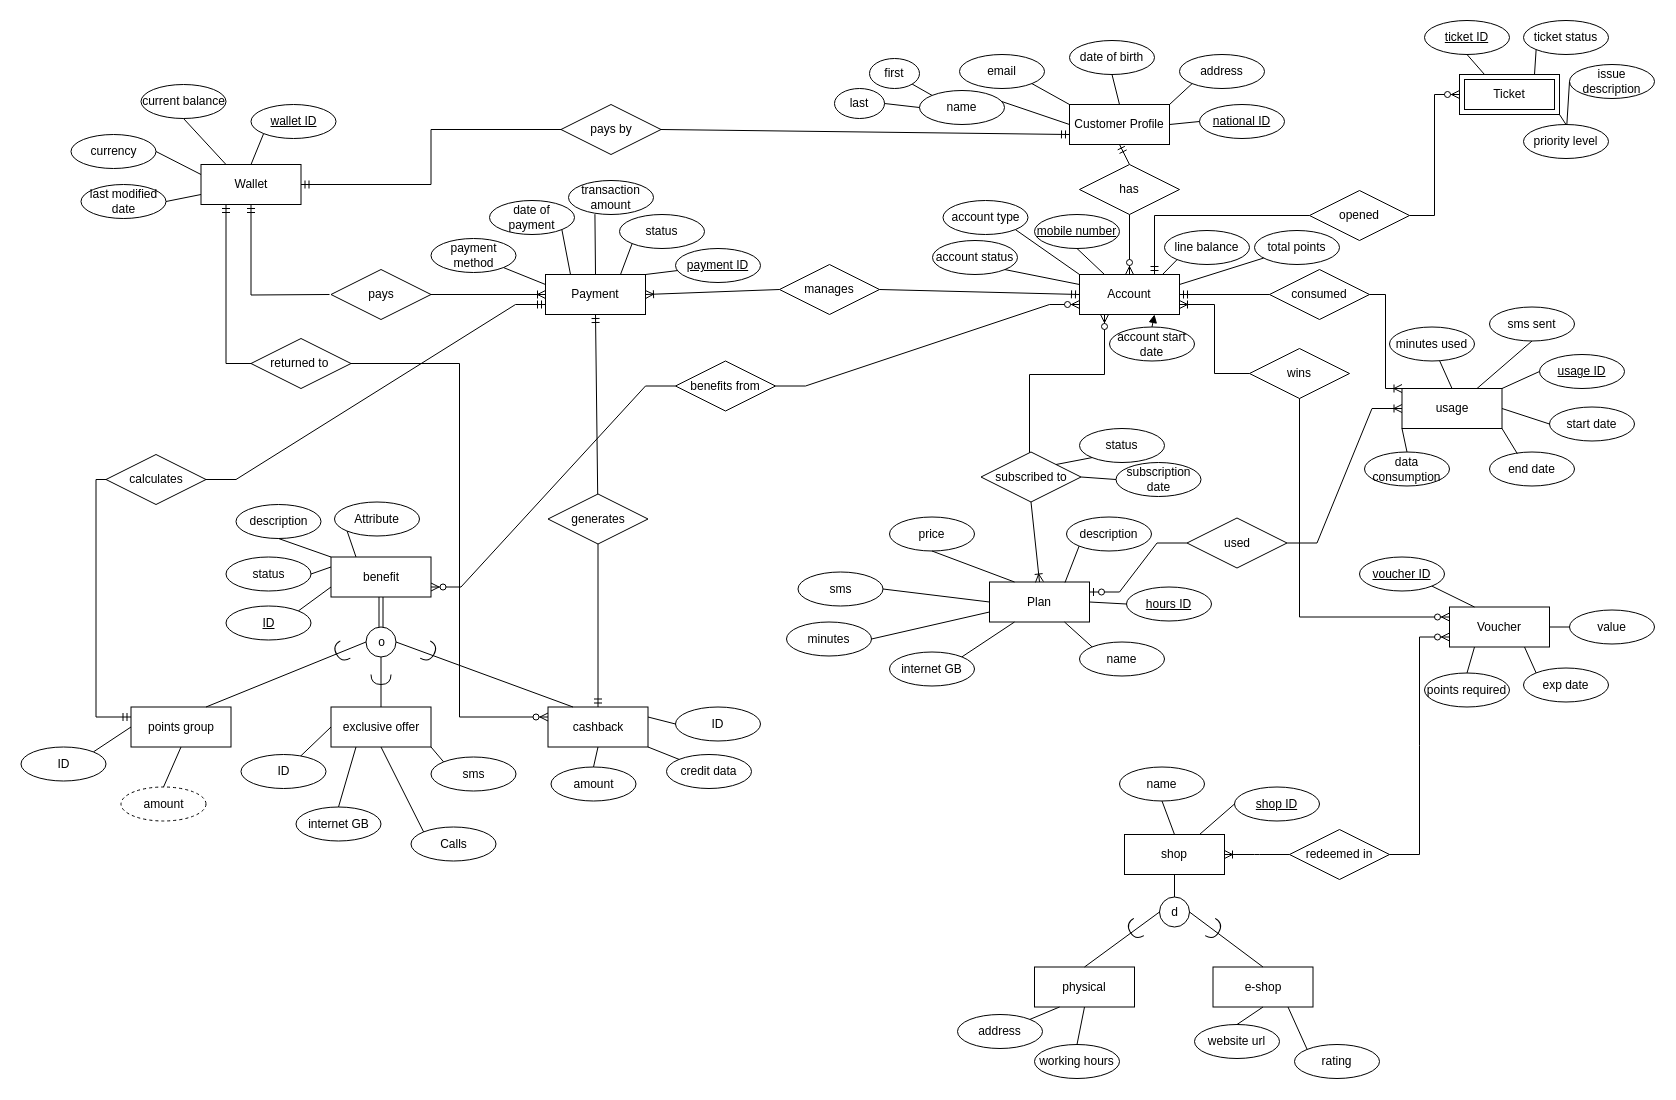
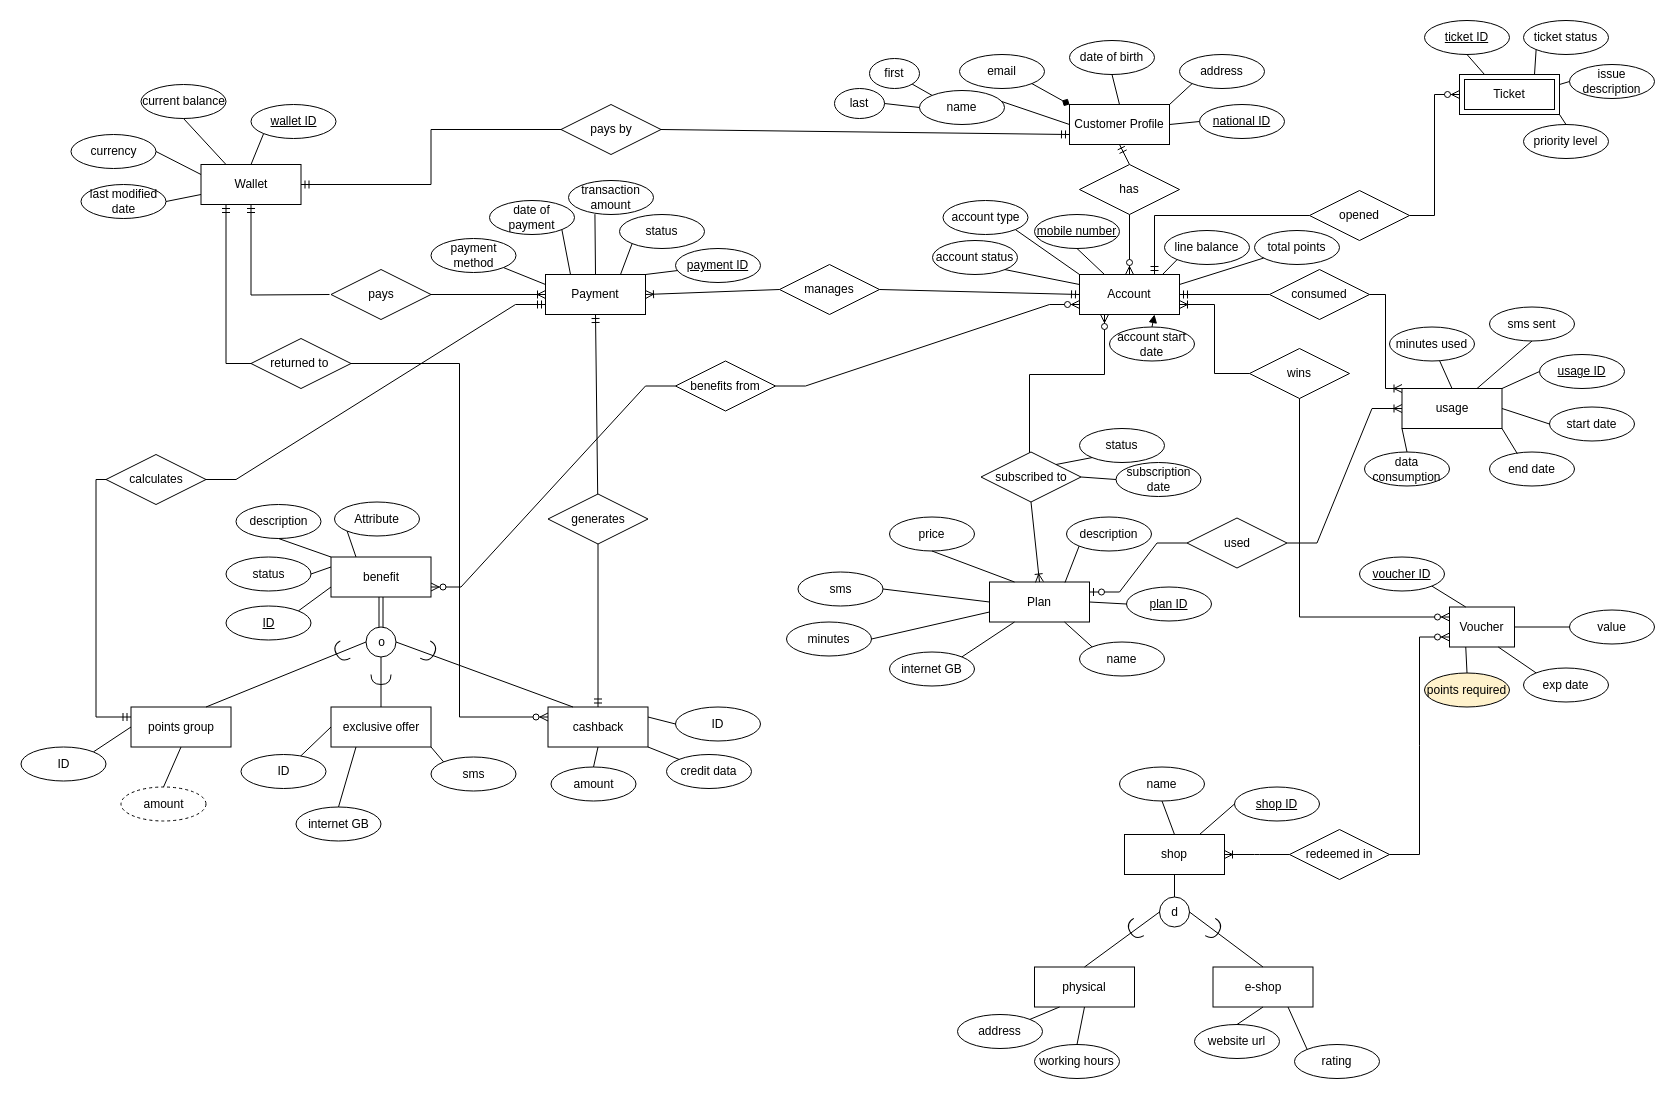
(1064, 102) -> (1061, 100)
(1568, 103) -> (1565, 83)
(1169, 605) -> (1169, 605)
(1500, 627) -> (1482, 627)
(1467, 690) -> (1467, 690)
(402, 789) -> none
(454, 844) -> none
